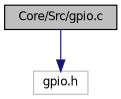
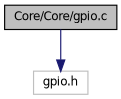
(61, 17) -> (61, 17)
